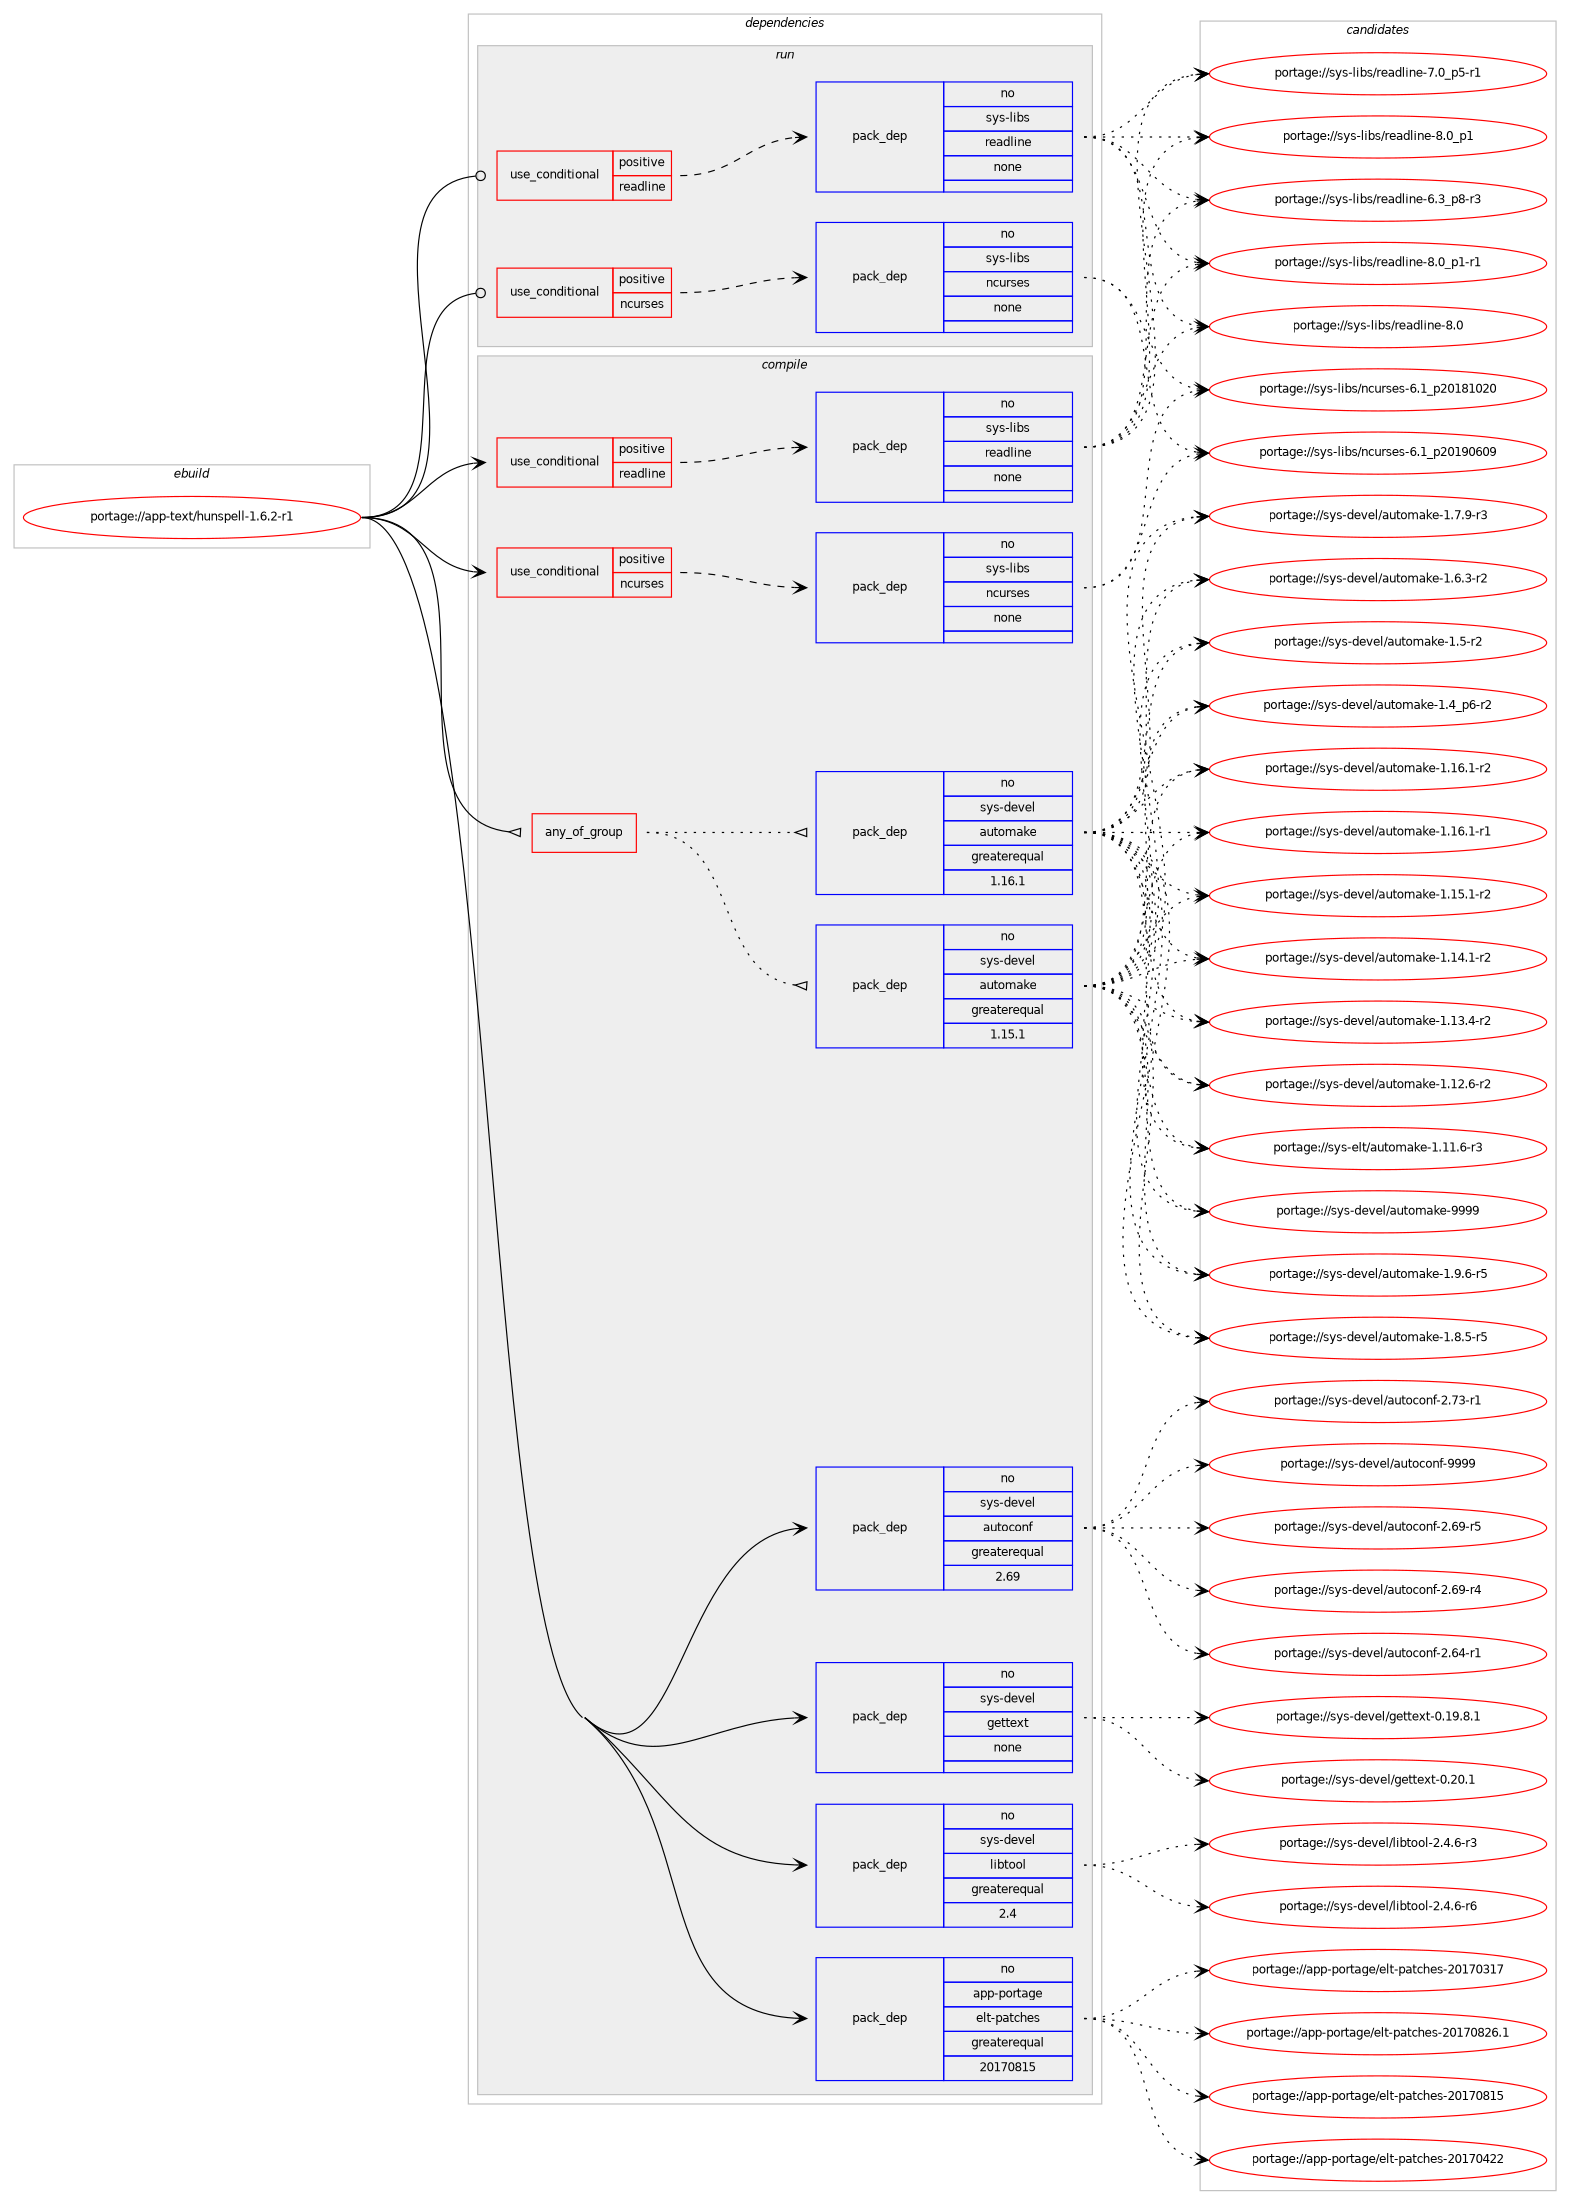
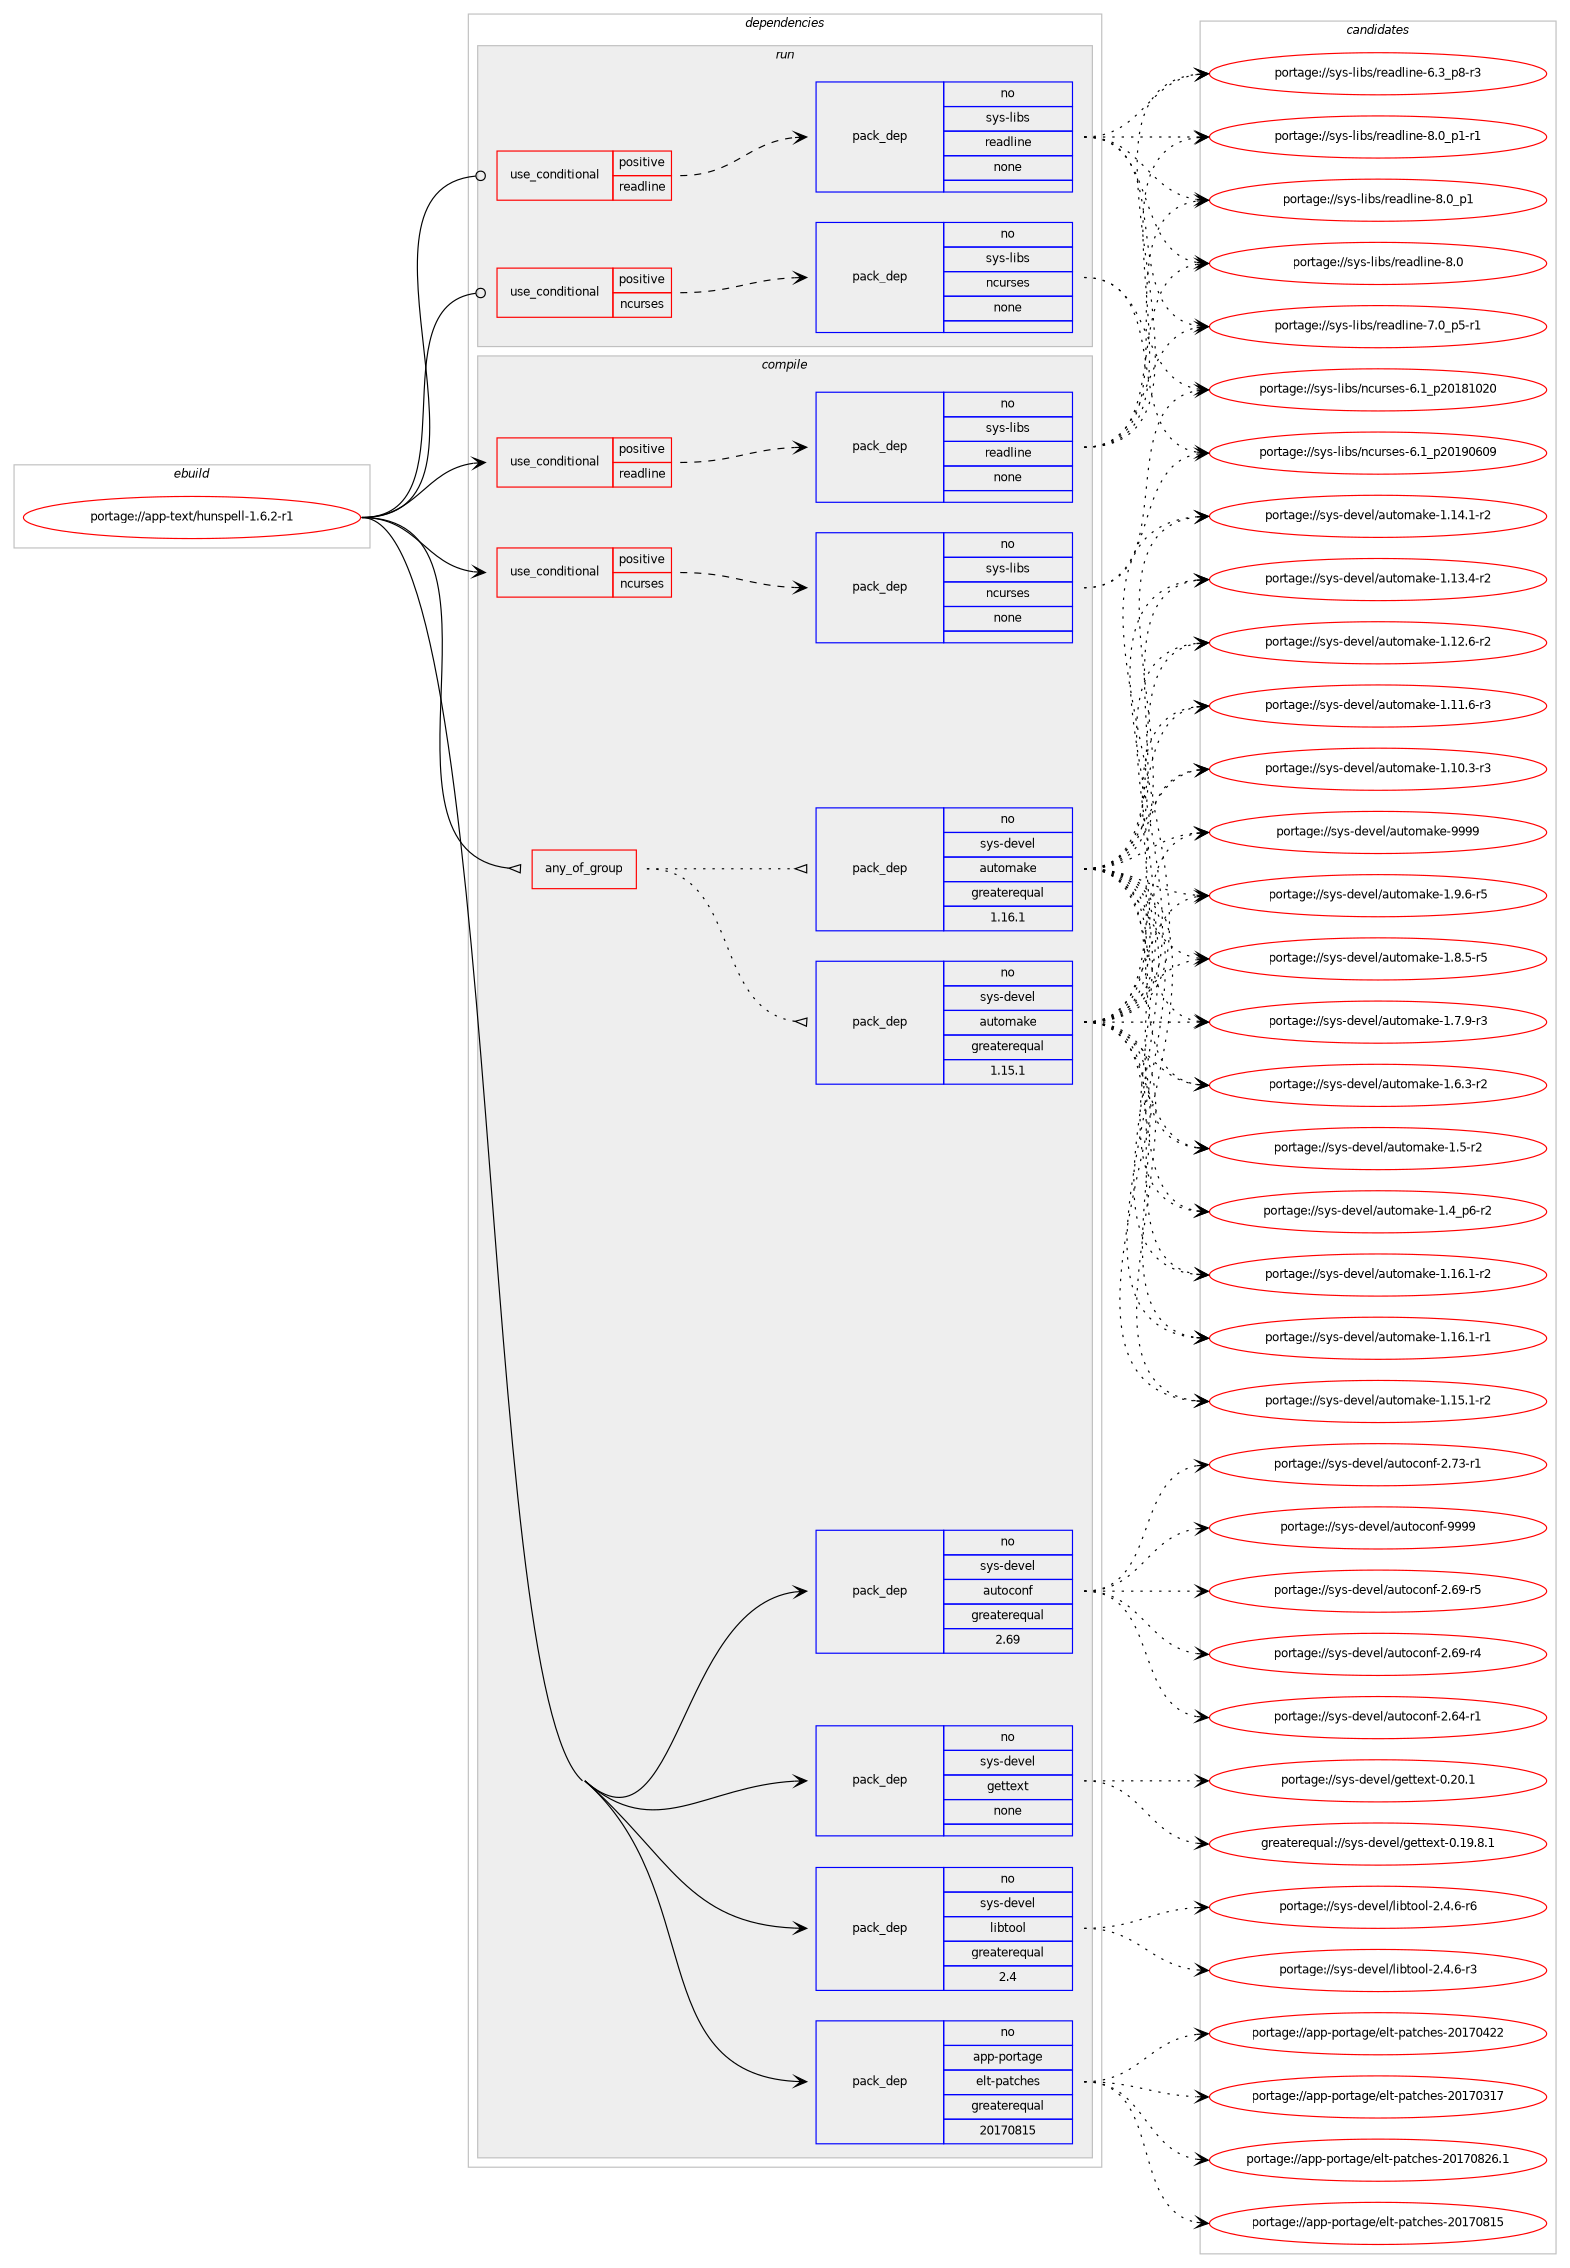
none -> (1378, 769)
(1378, 1149) -> (1378, 706)
(1378, 1718) -> (1378, 1844)
